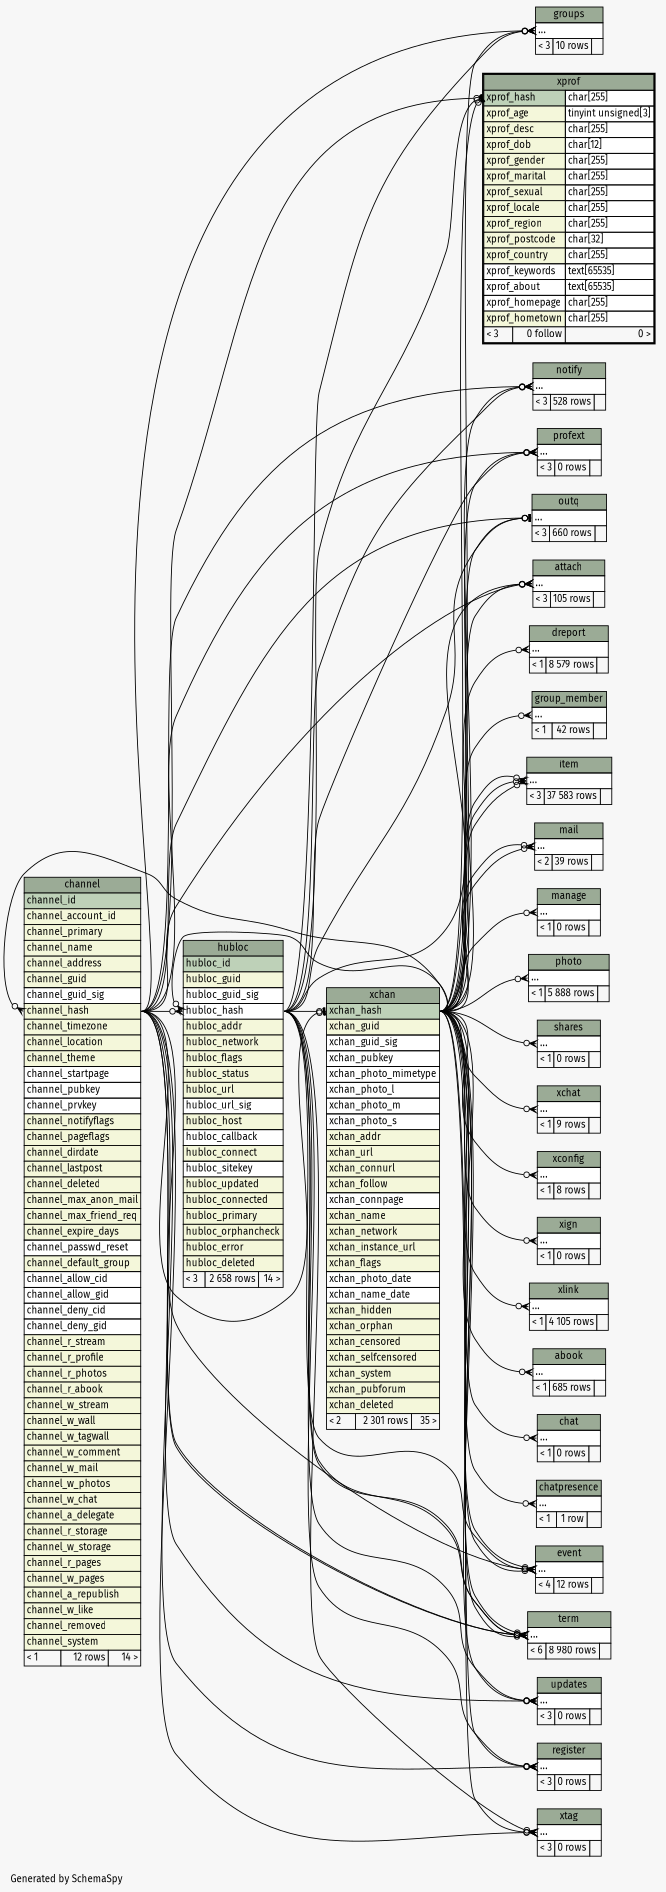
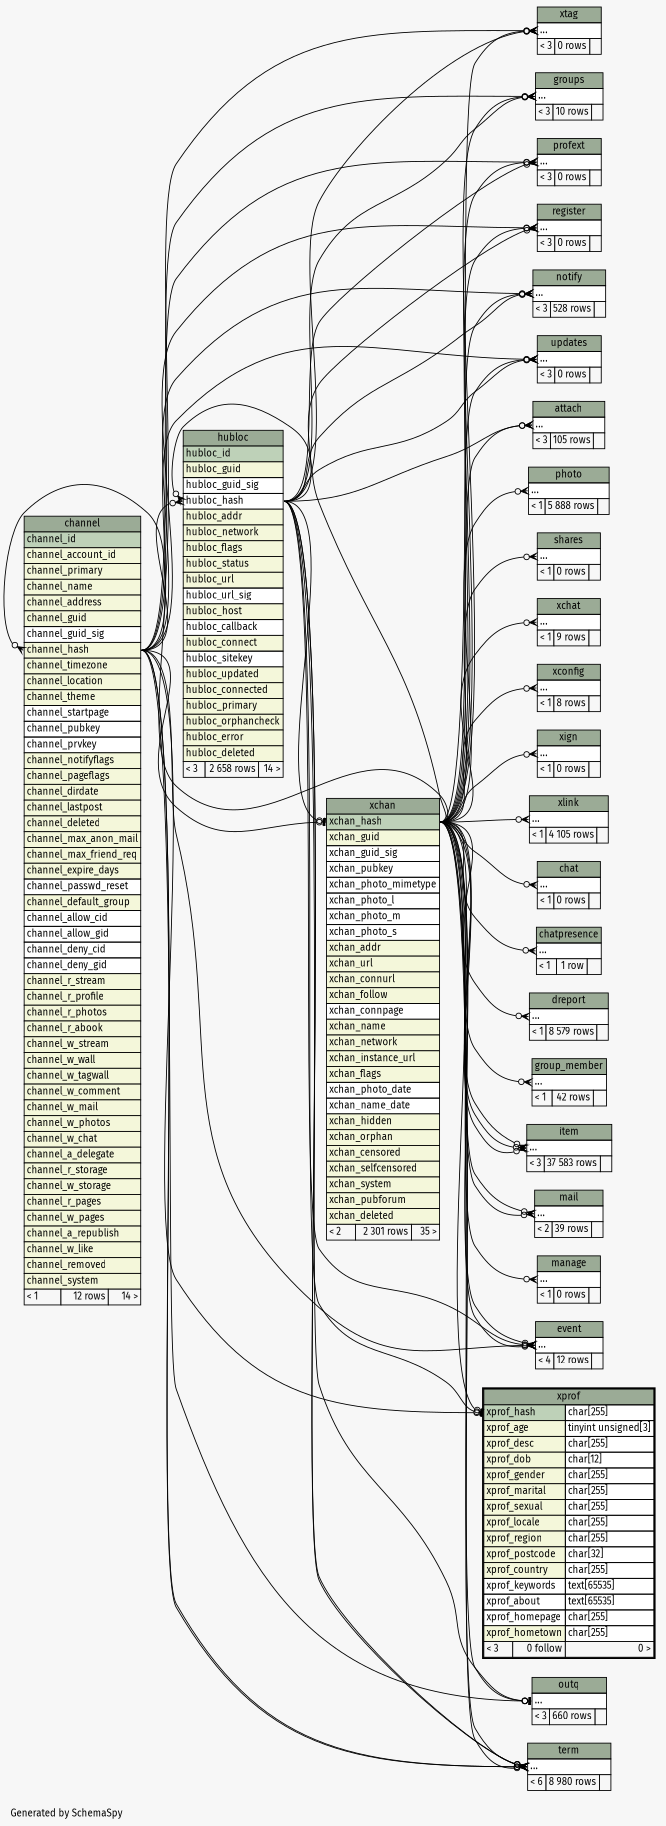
(281, 762) -> none
(569, 1372) -> none
